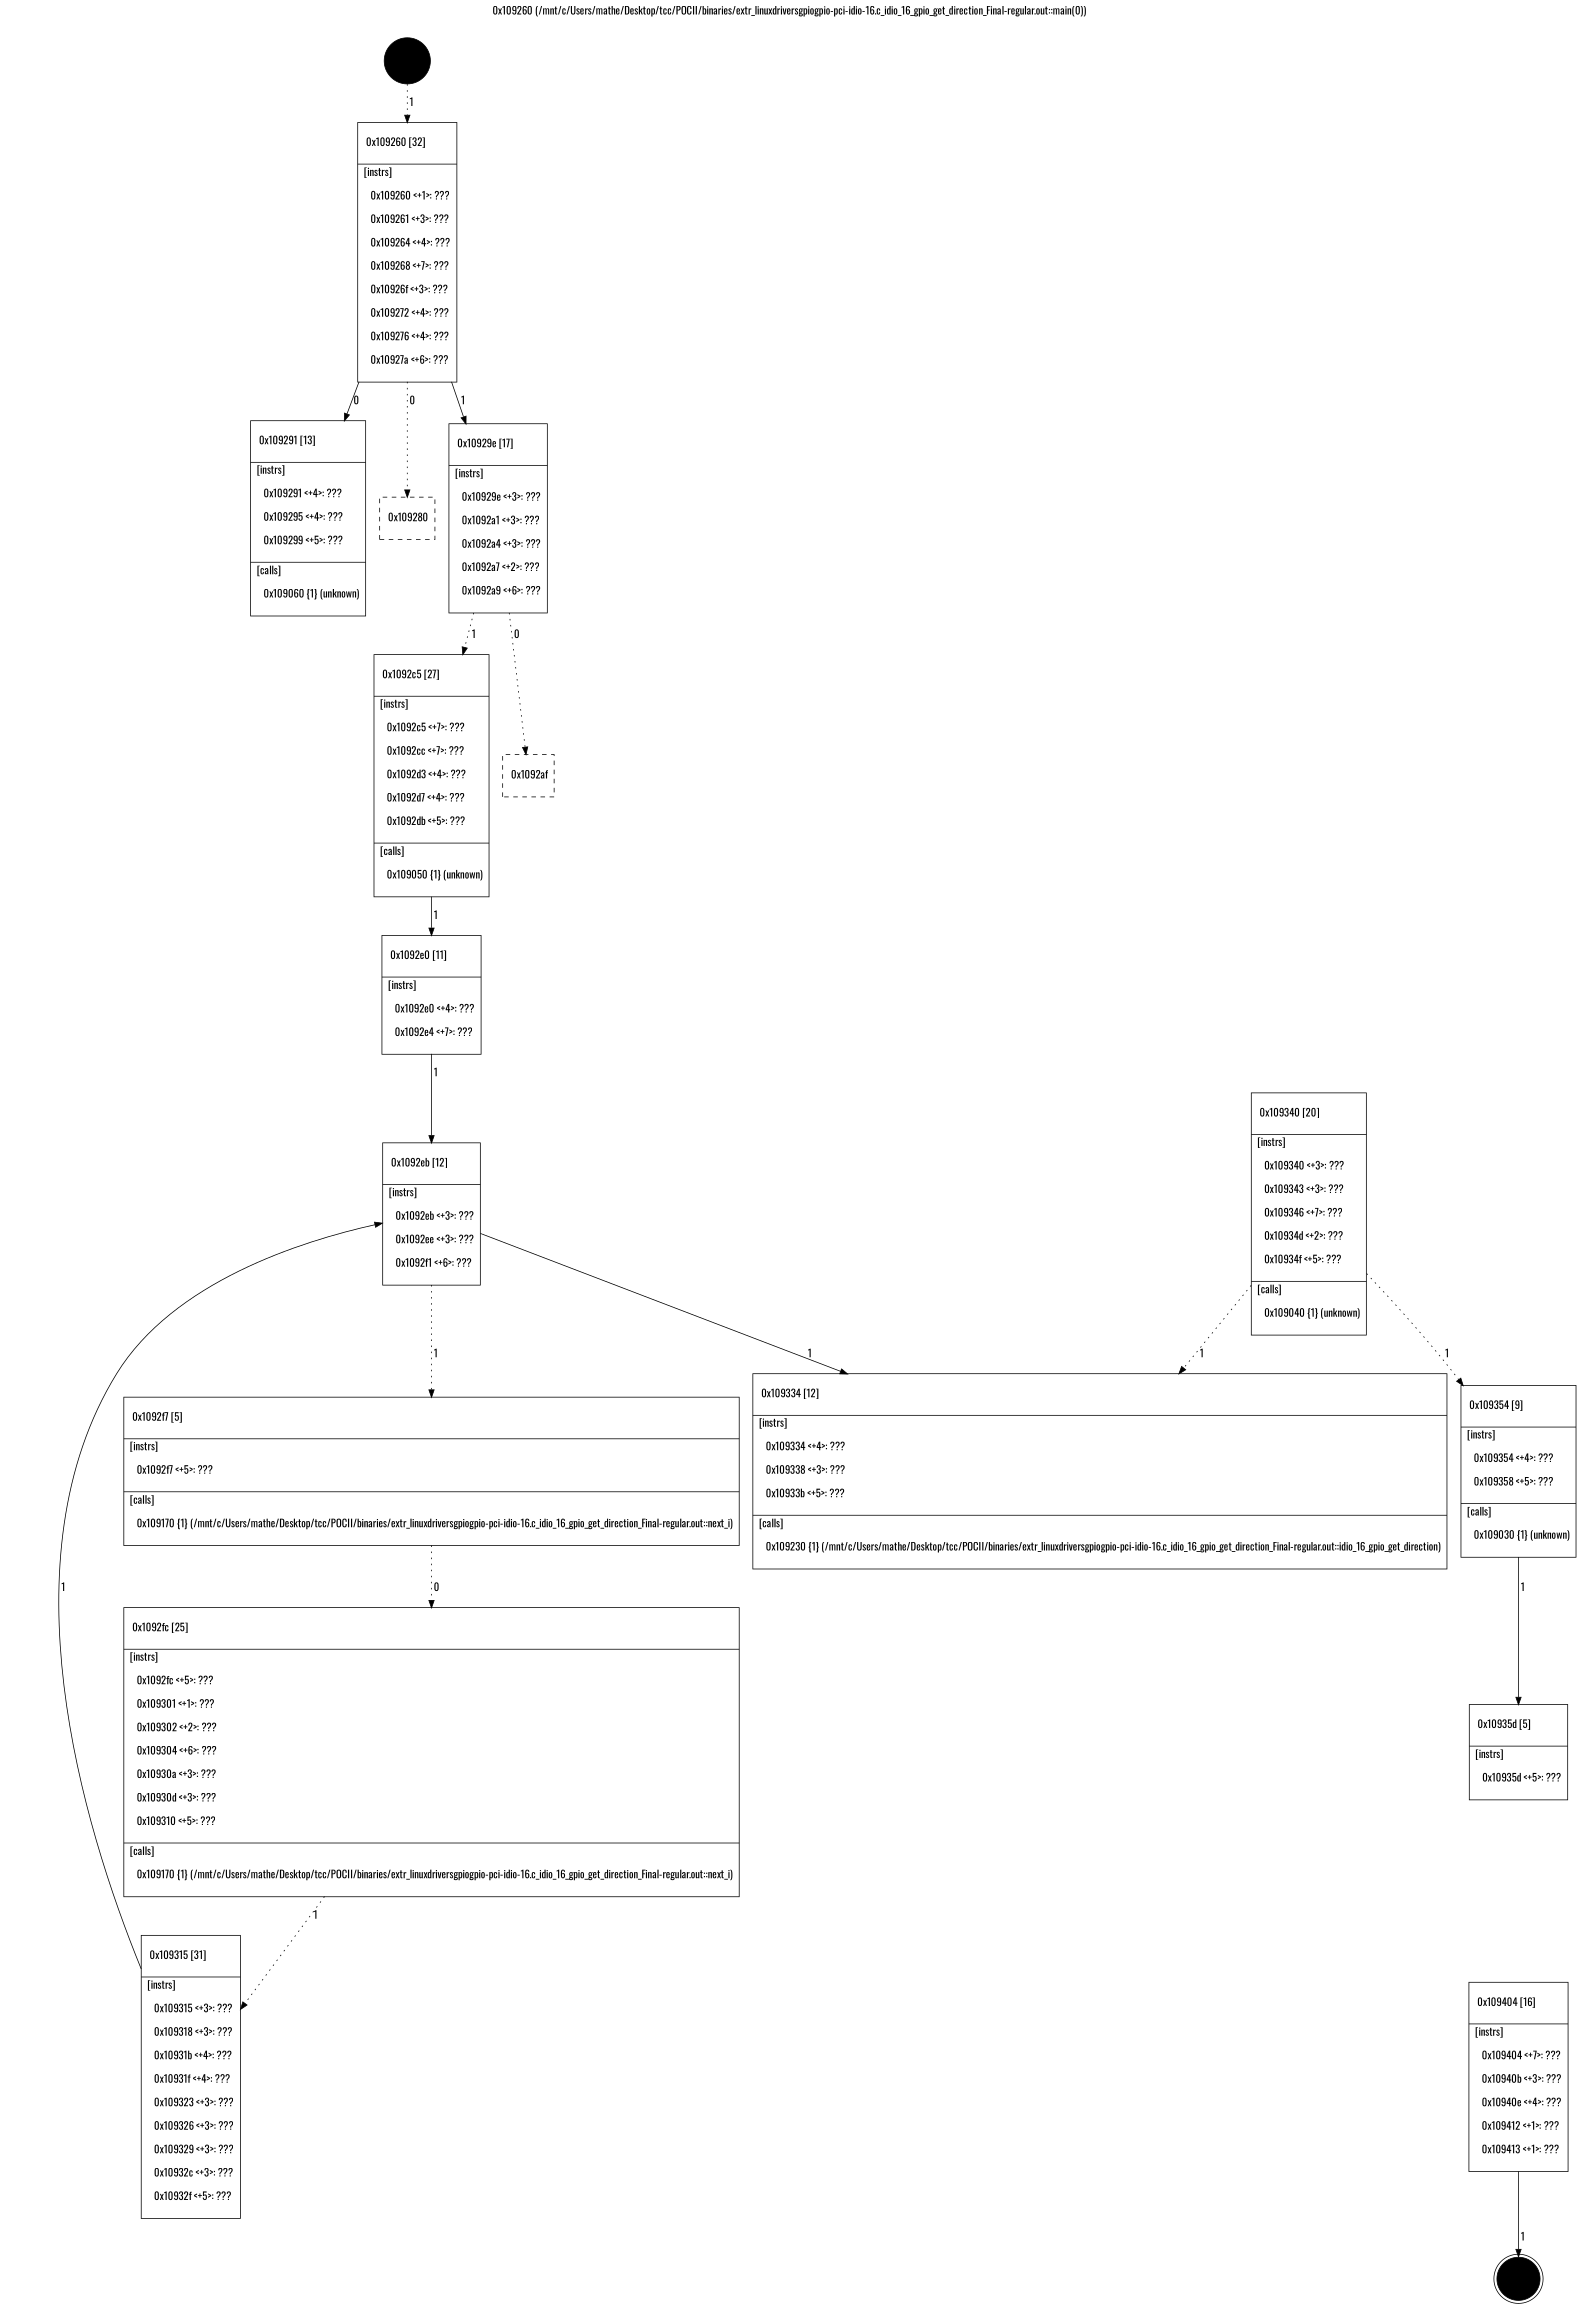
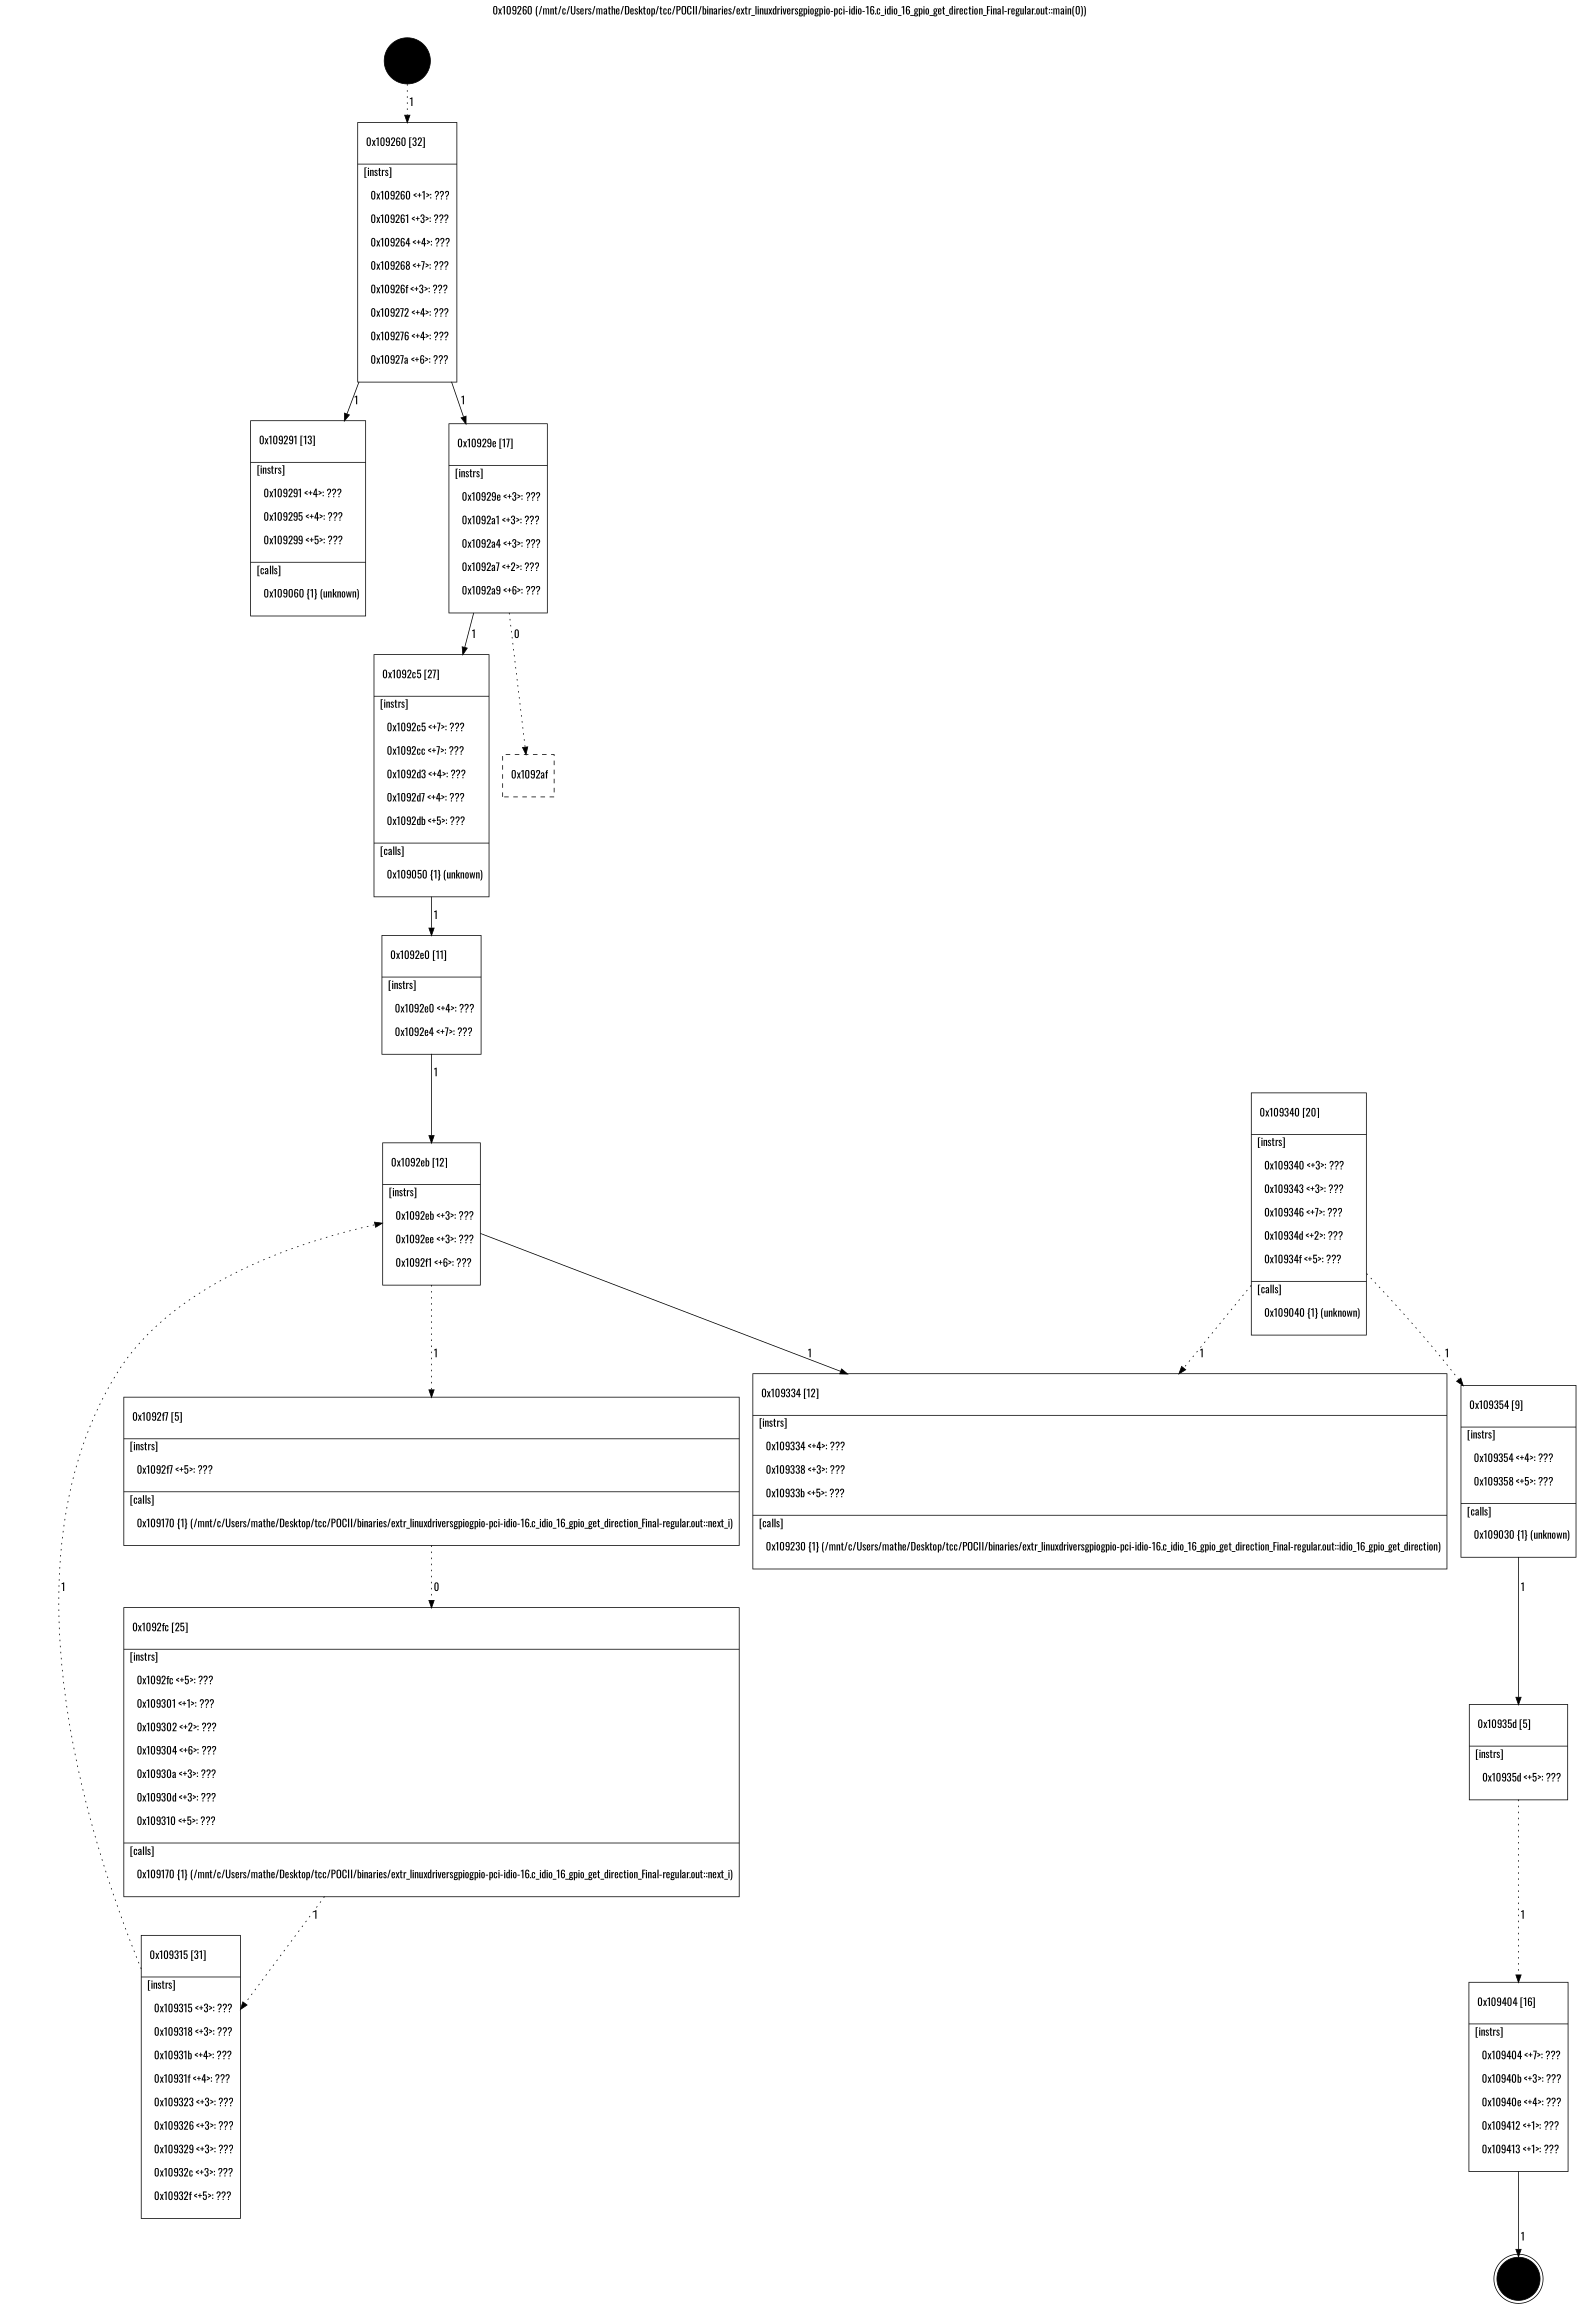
(355, 401) -> (355, 401)
(407, 518) -> none
(469, 630) -> (469, 630)
(65, 1520) -> (65, 1520)
none -> (1519, 1887)
